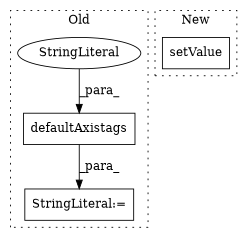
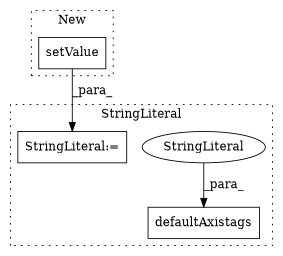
(79, 20) -> (142, 115)
(79, 162) -> (72, 96)
